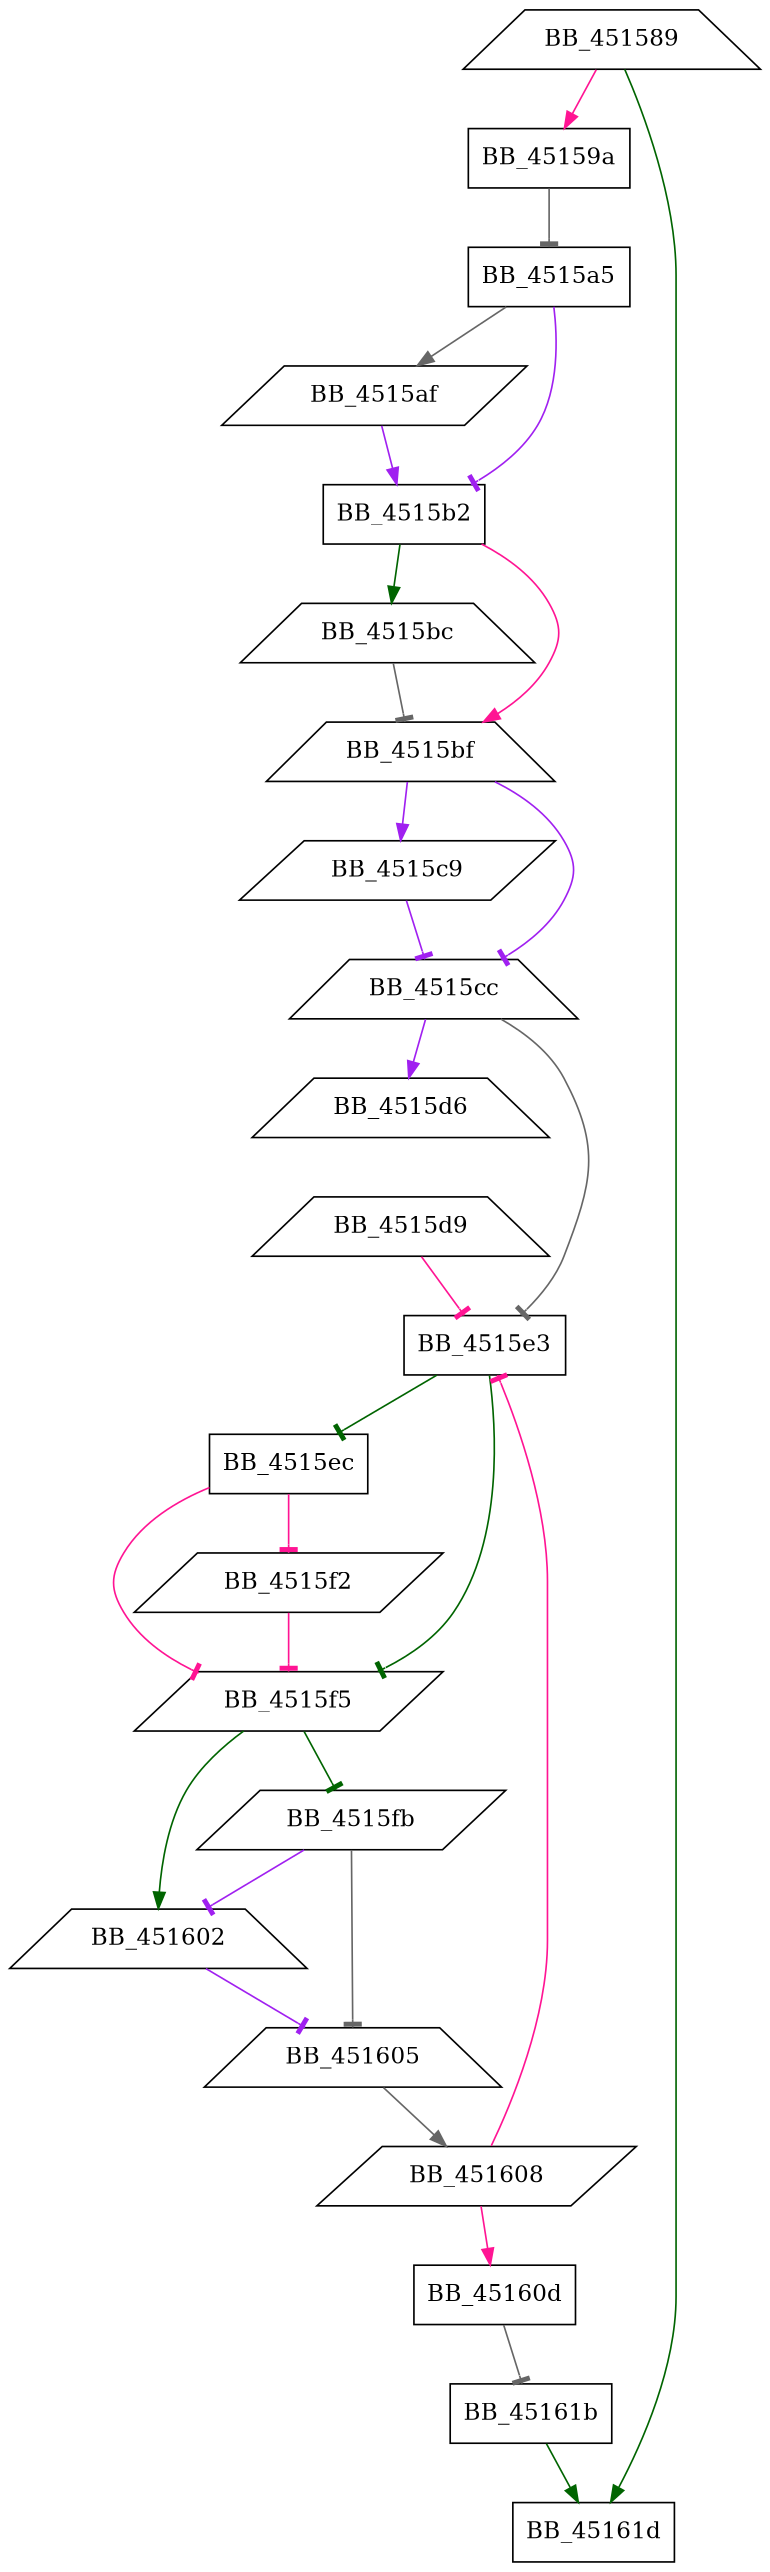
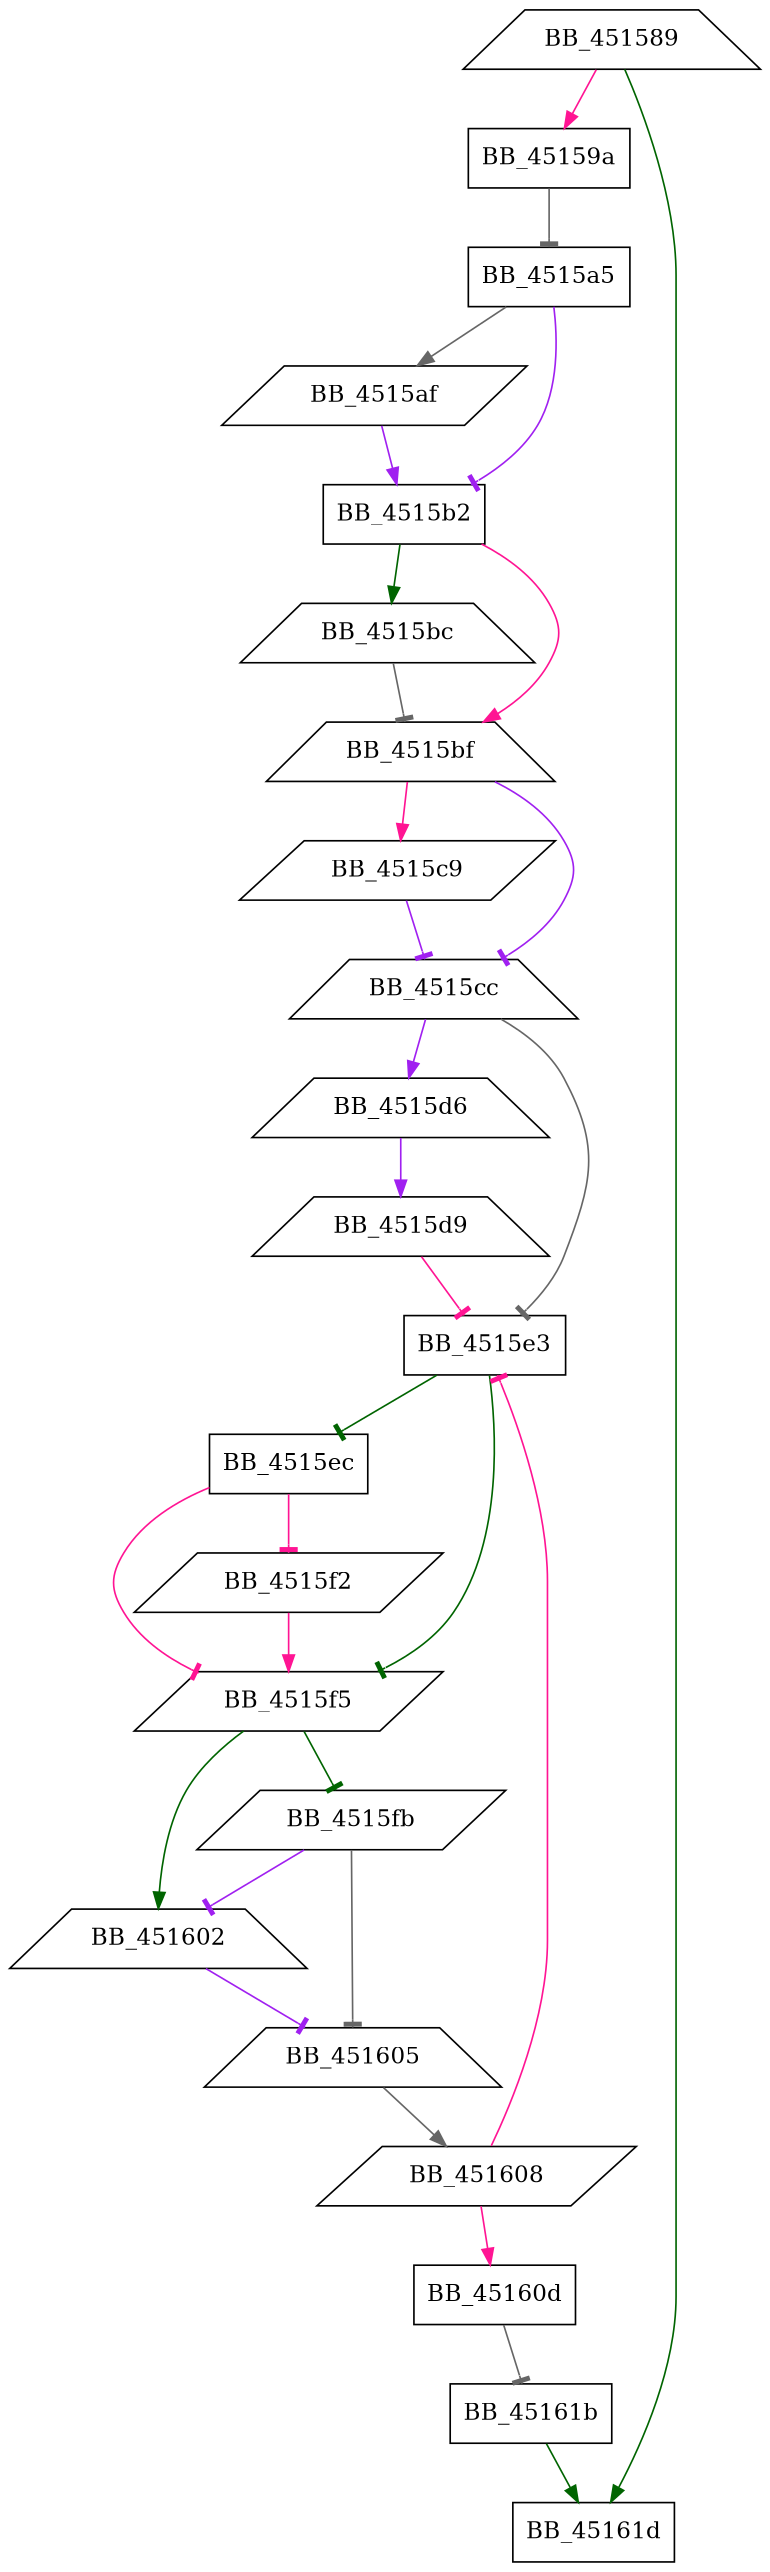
(405, 803) -> (405, 803)
none -> (401, 1159)
(289, 1638) -> (289, 1638)
